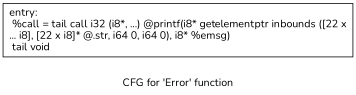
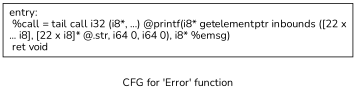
(30, 47) -> (29, 47)
